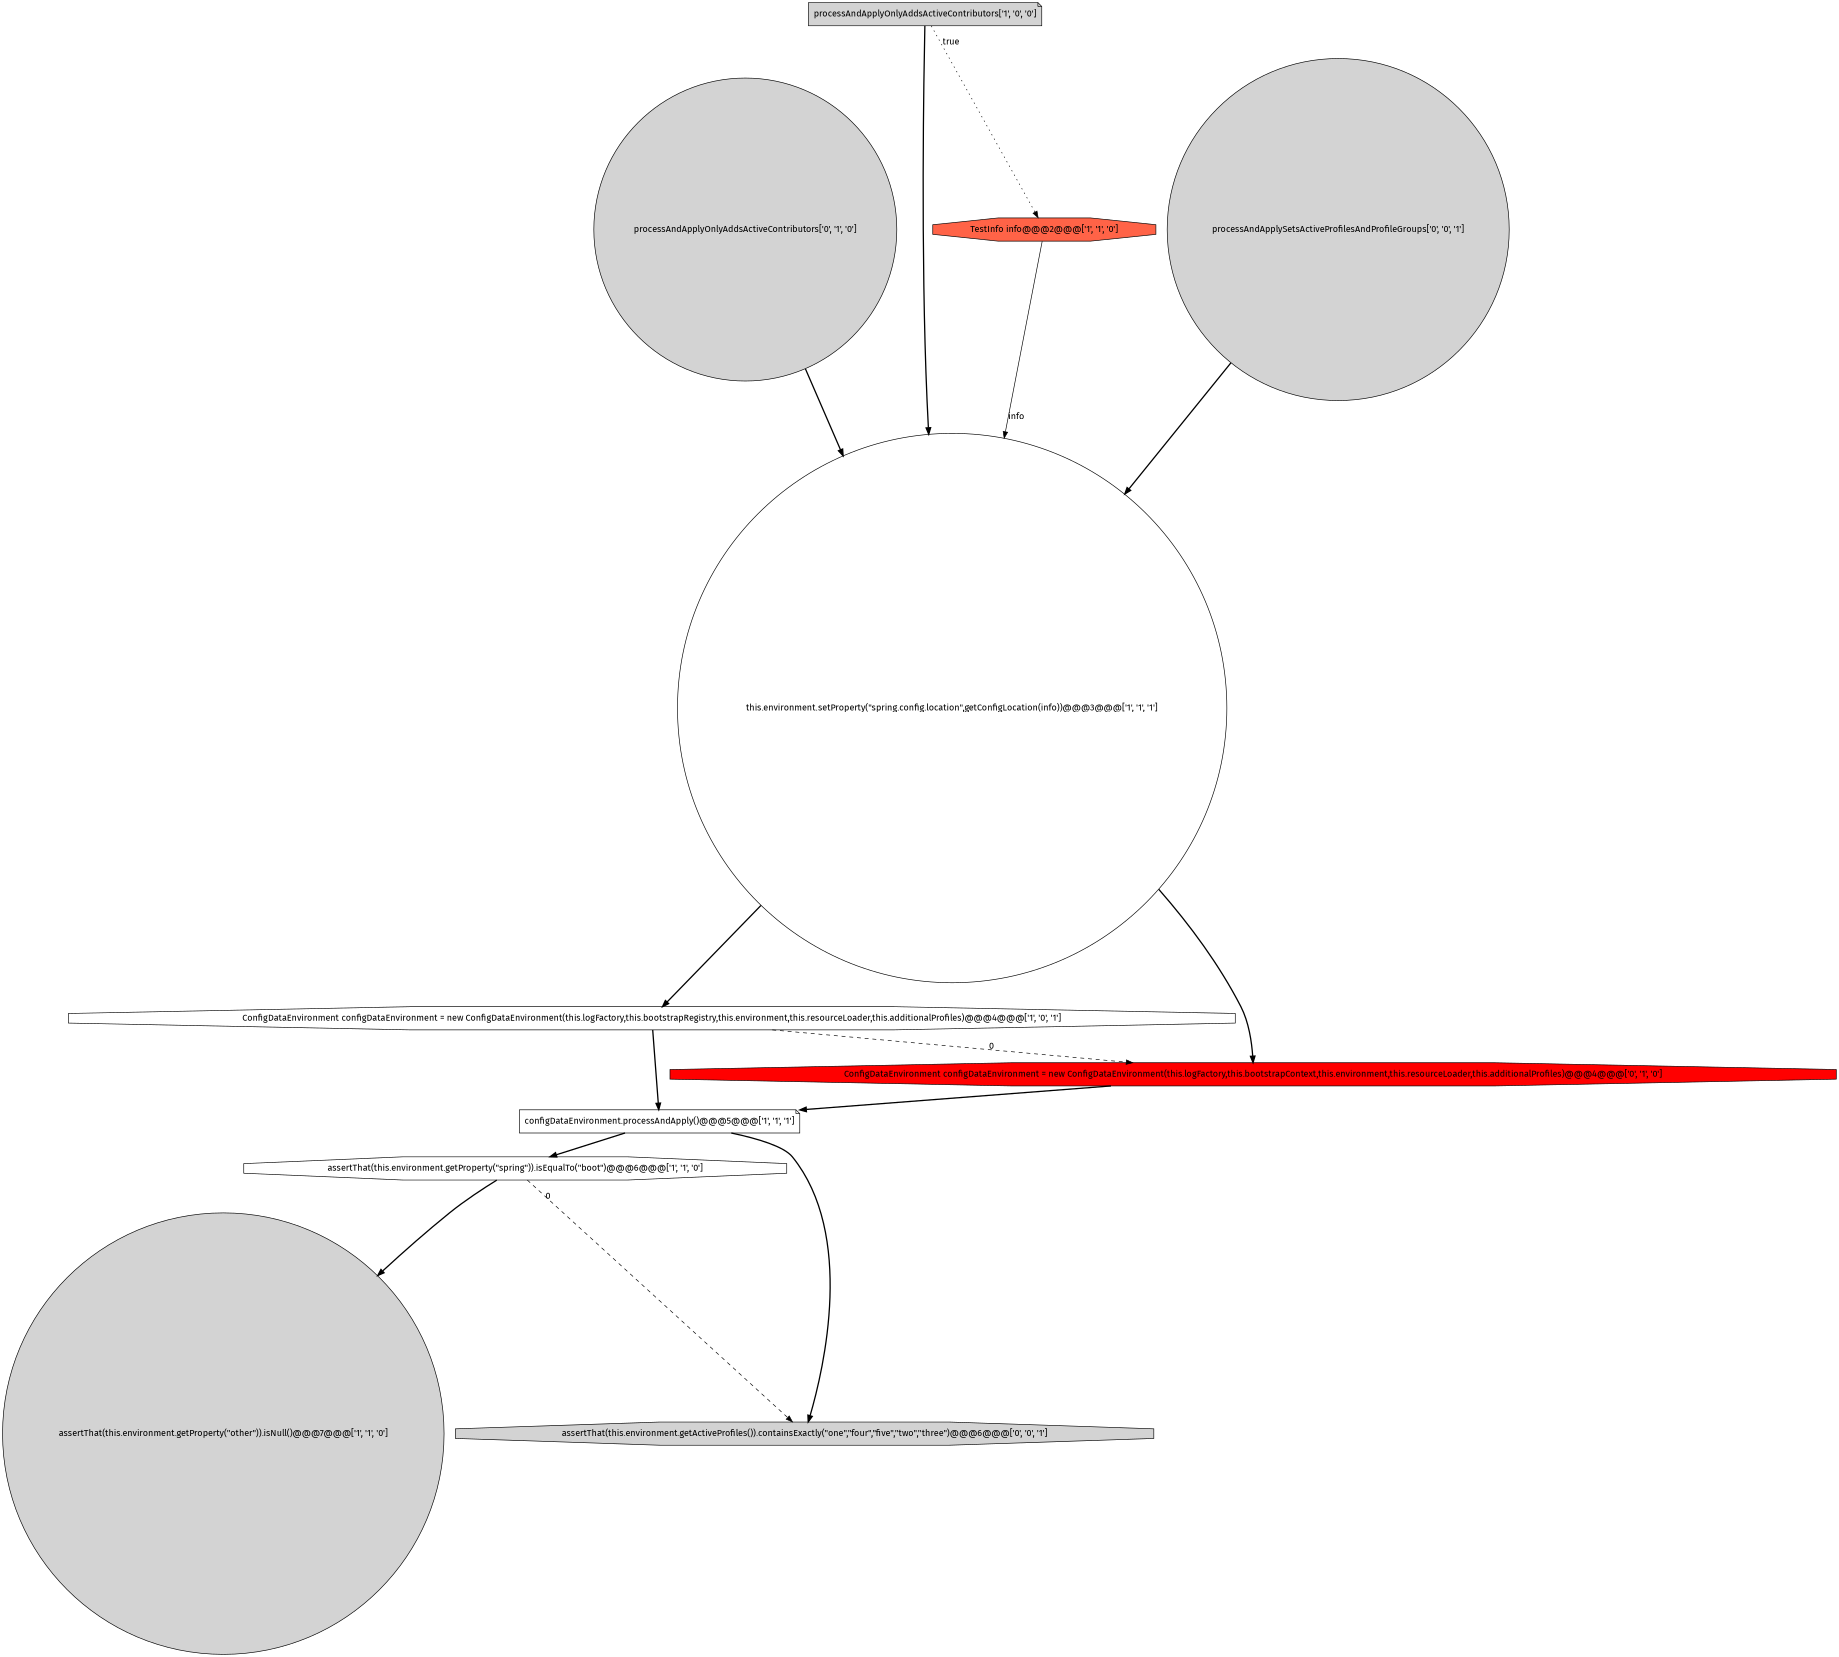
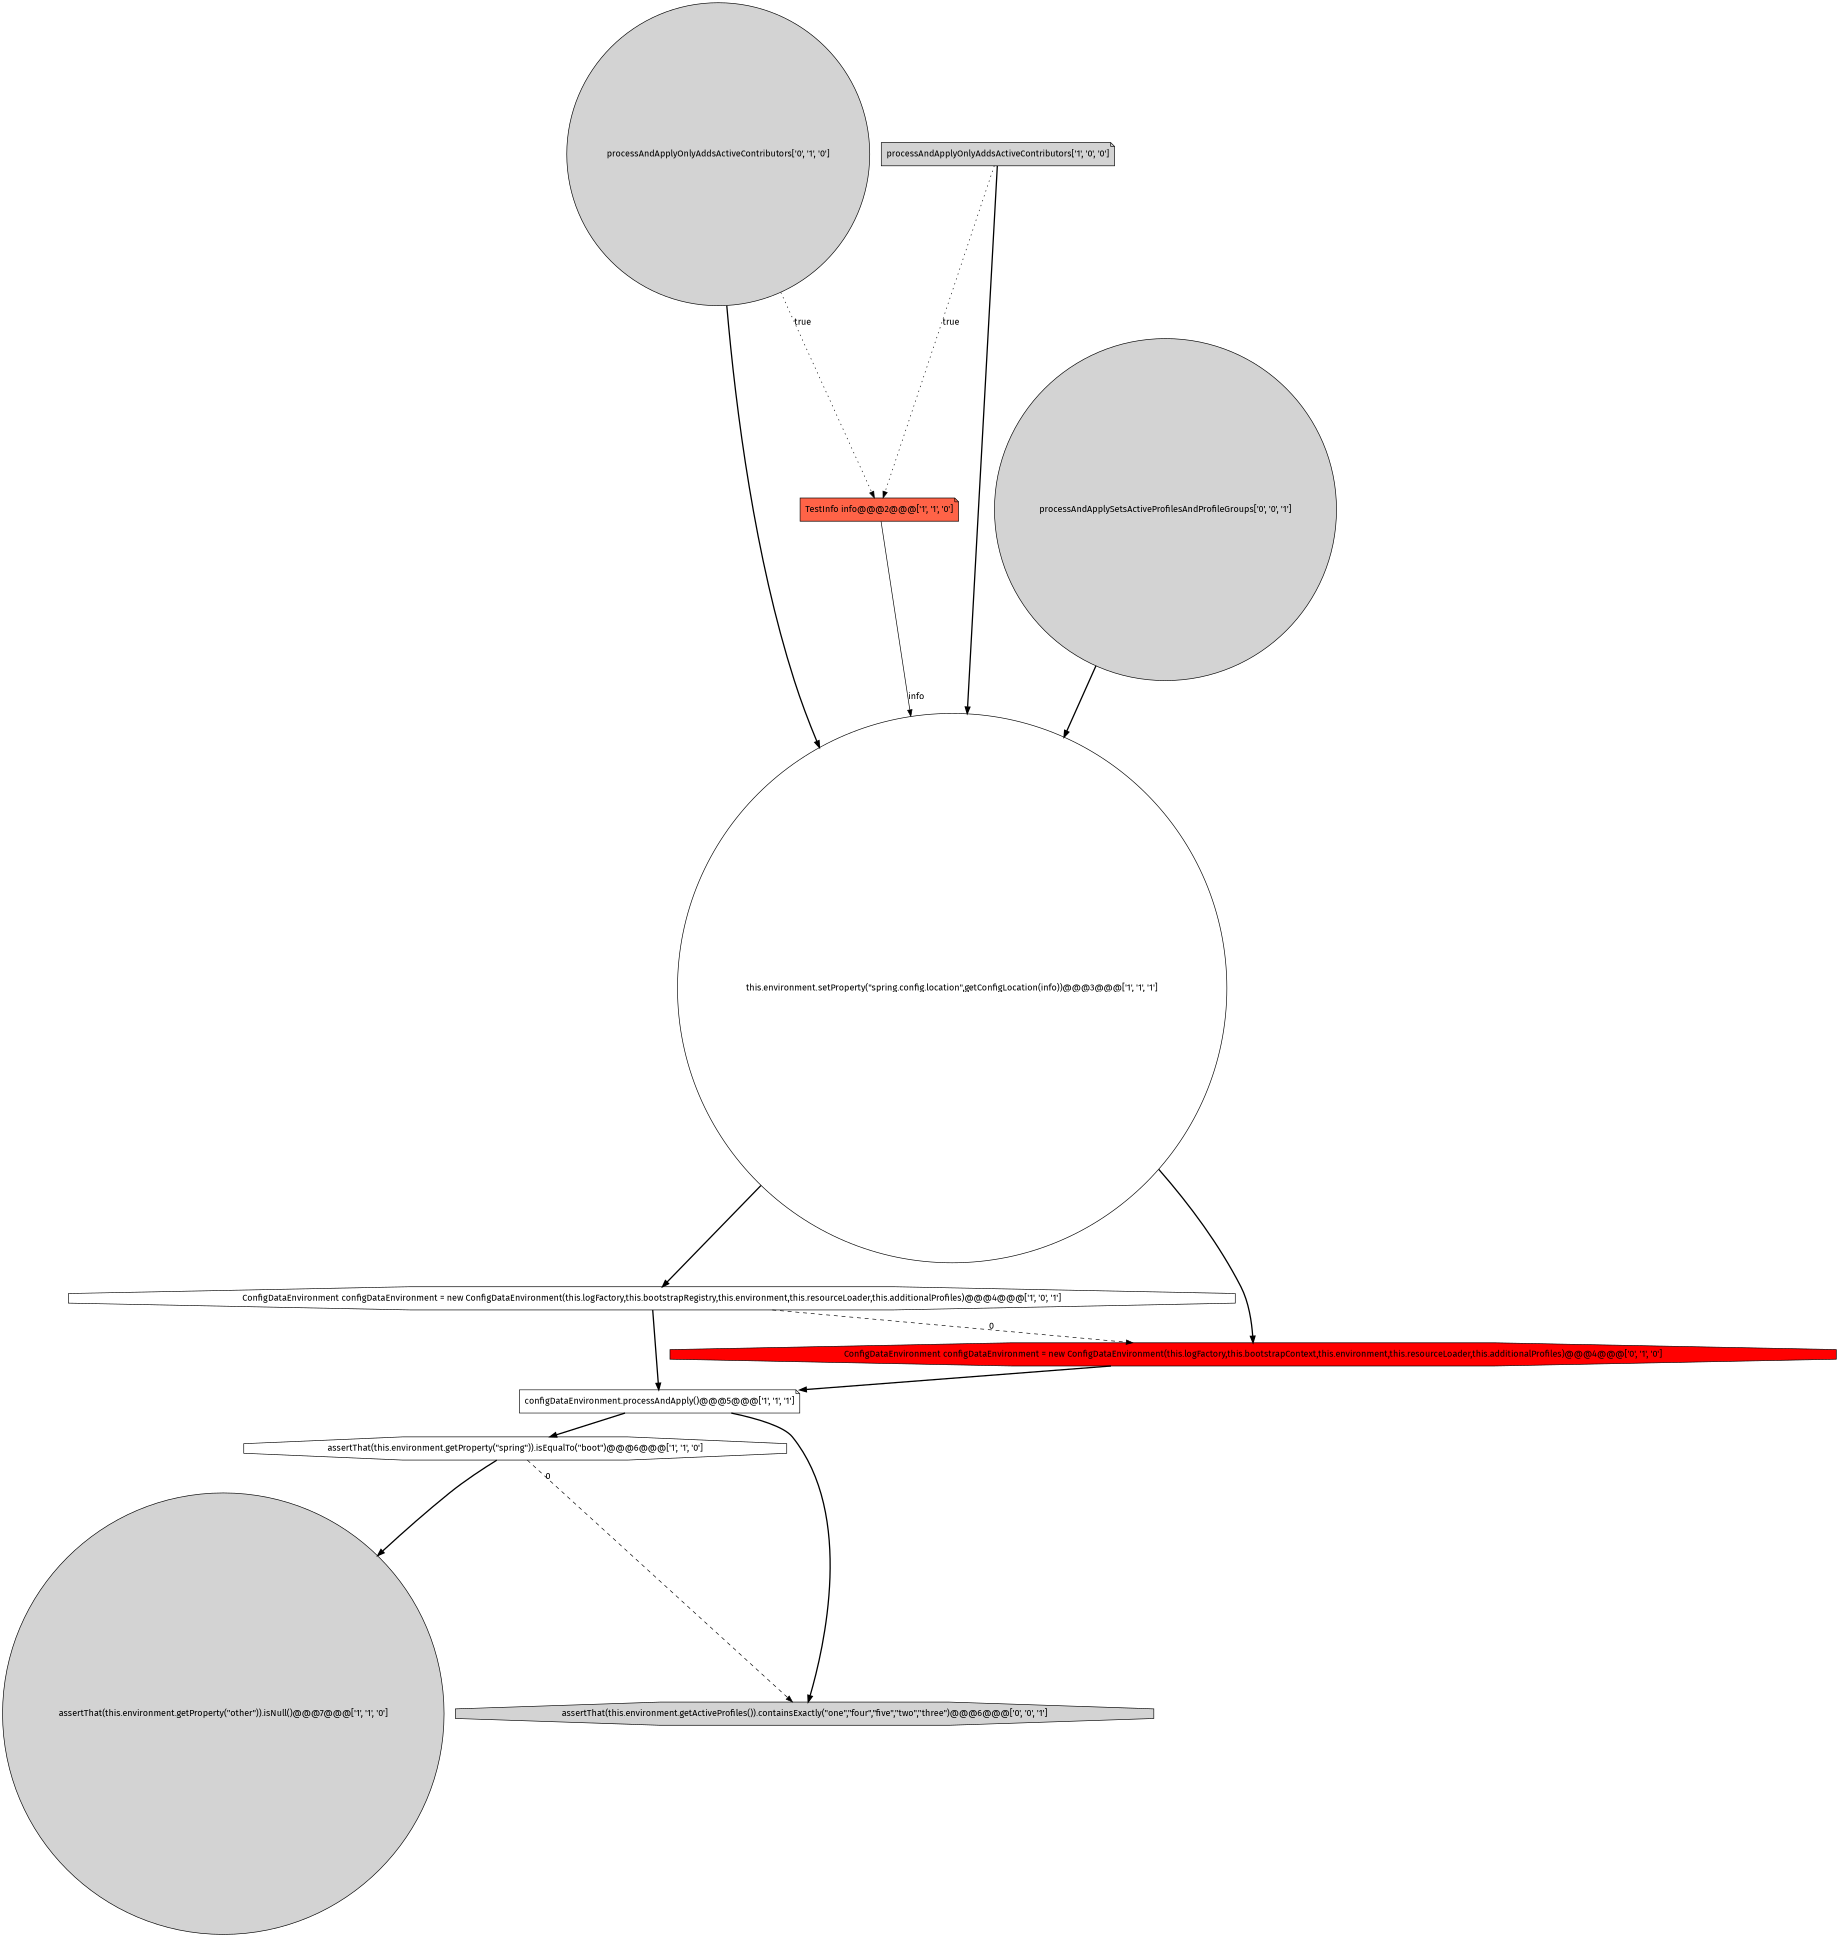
(1044, 230) -> (879, 510)
none -> (826, 392)
